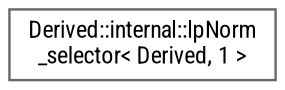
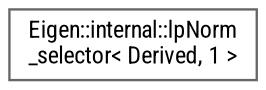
(143, 45) -> (133, 45)
